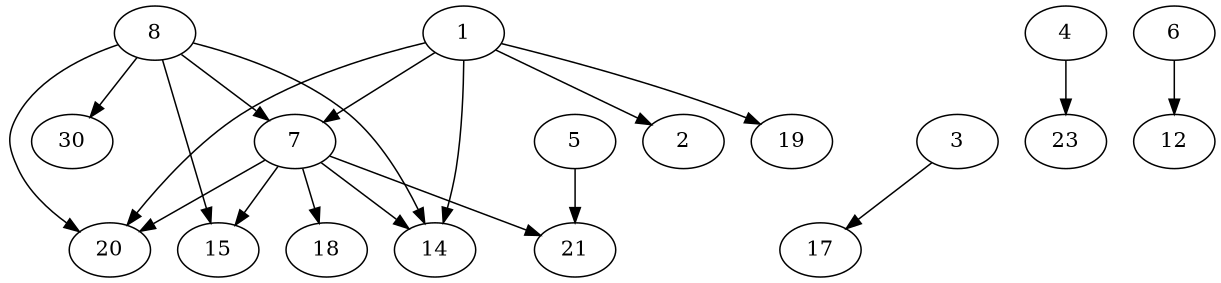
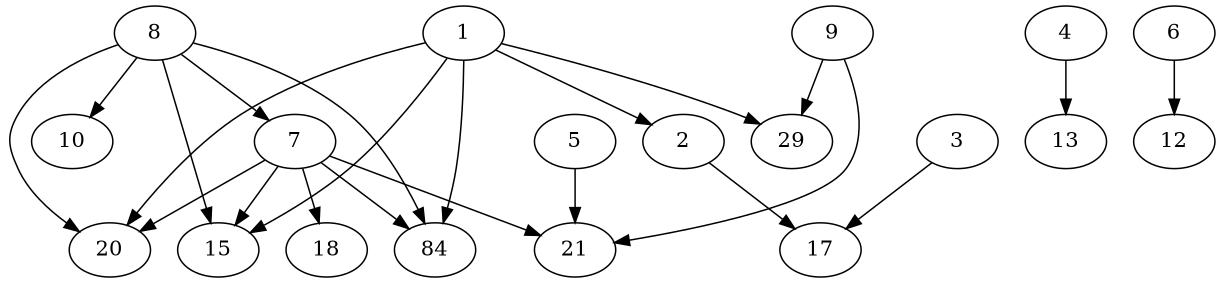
none -> (833, 33)
(386, 83) -> (366, 153)
(72, 142) -> (72, 142)
(792, 142) -> (792, 142)
(1066, 142) -> (1066, 142)
none -> (746, 191)
(435, 250) -> (435, 250)
